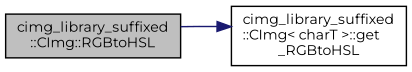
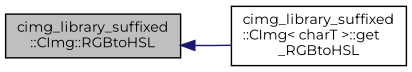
(199, 26) -> (213, 45)
